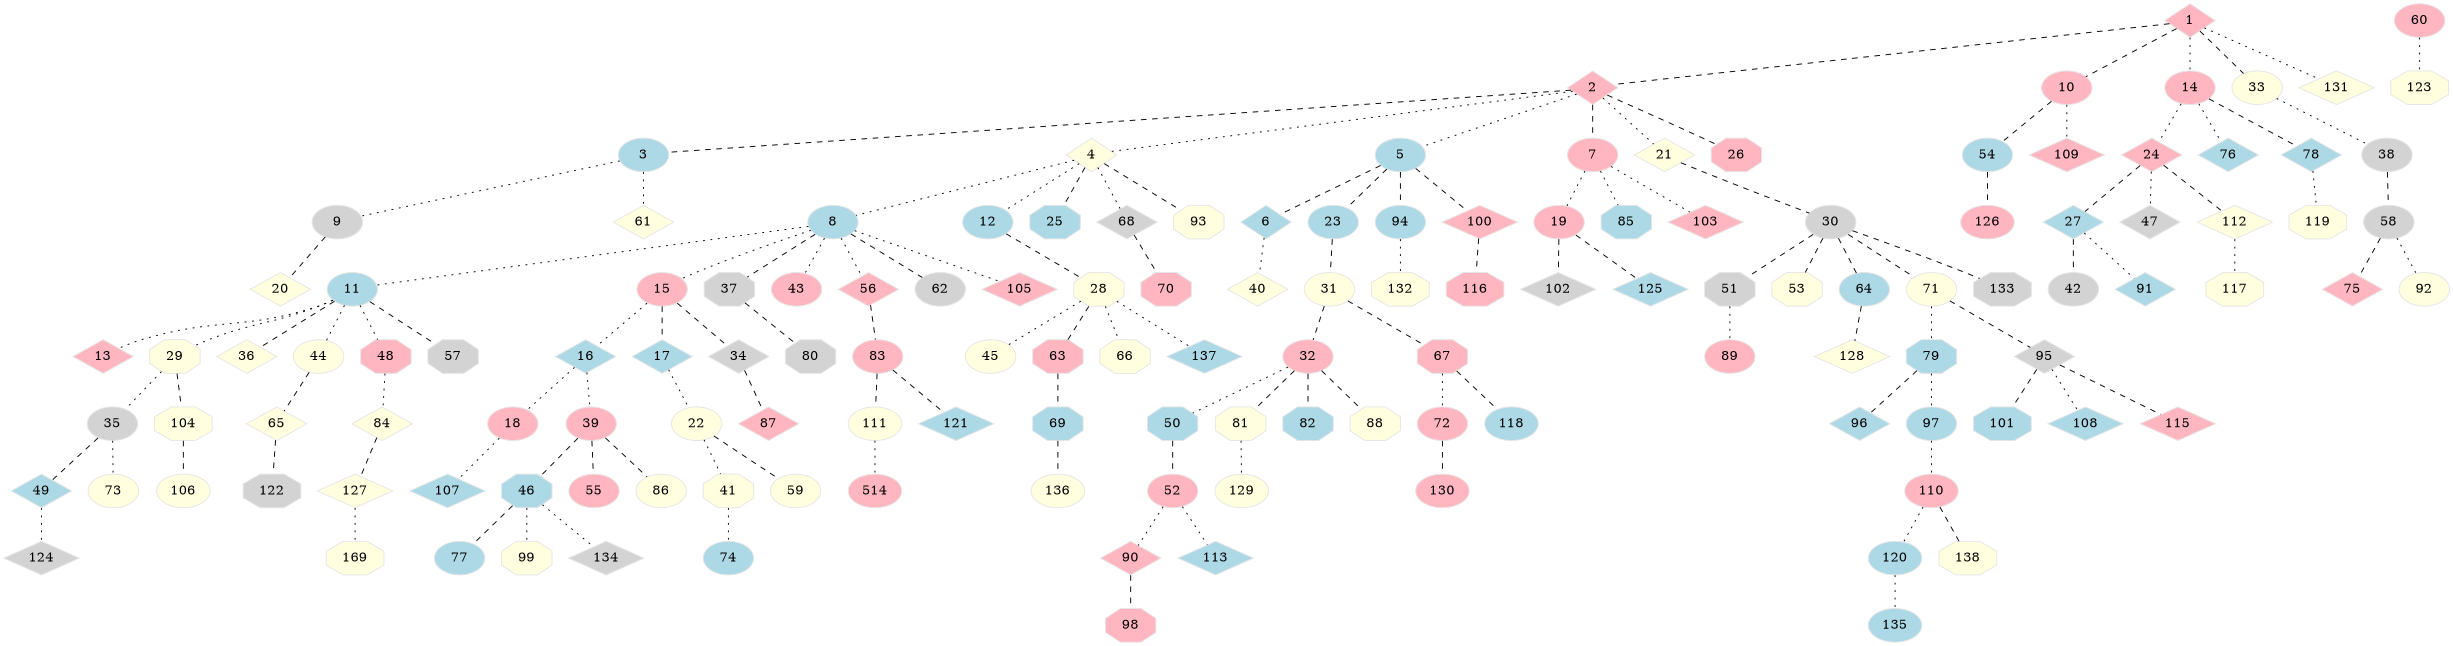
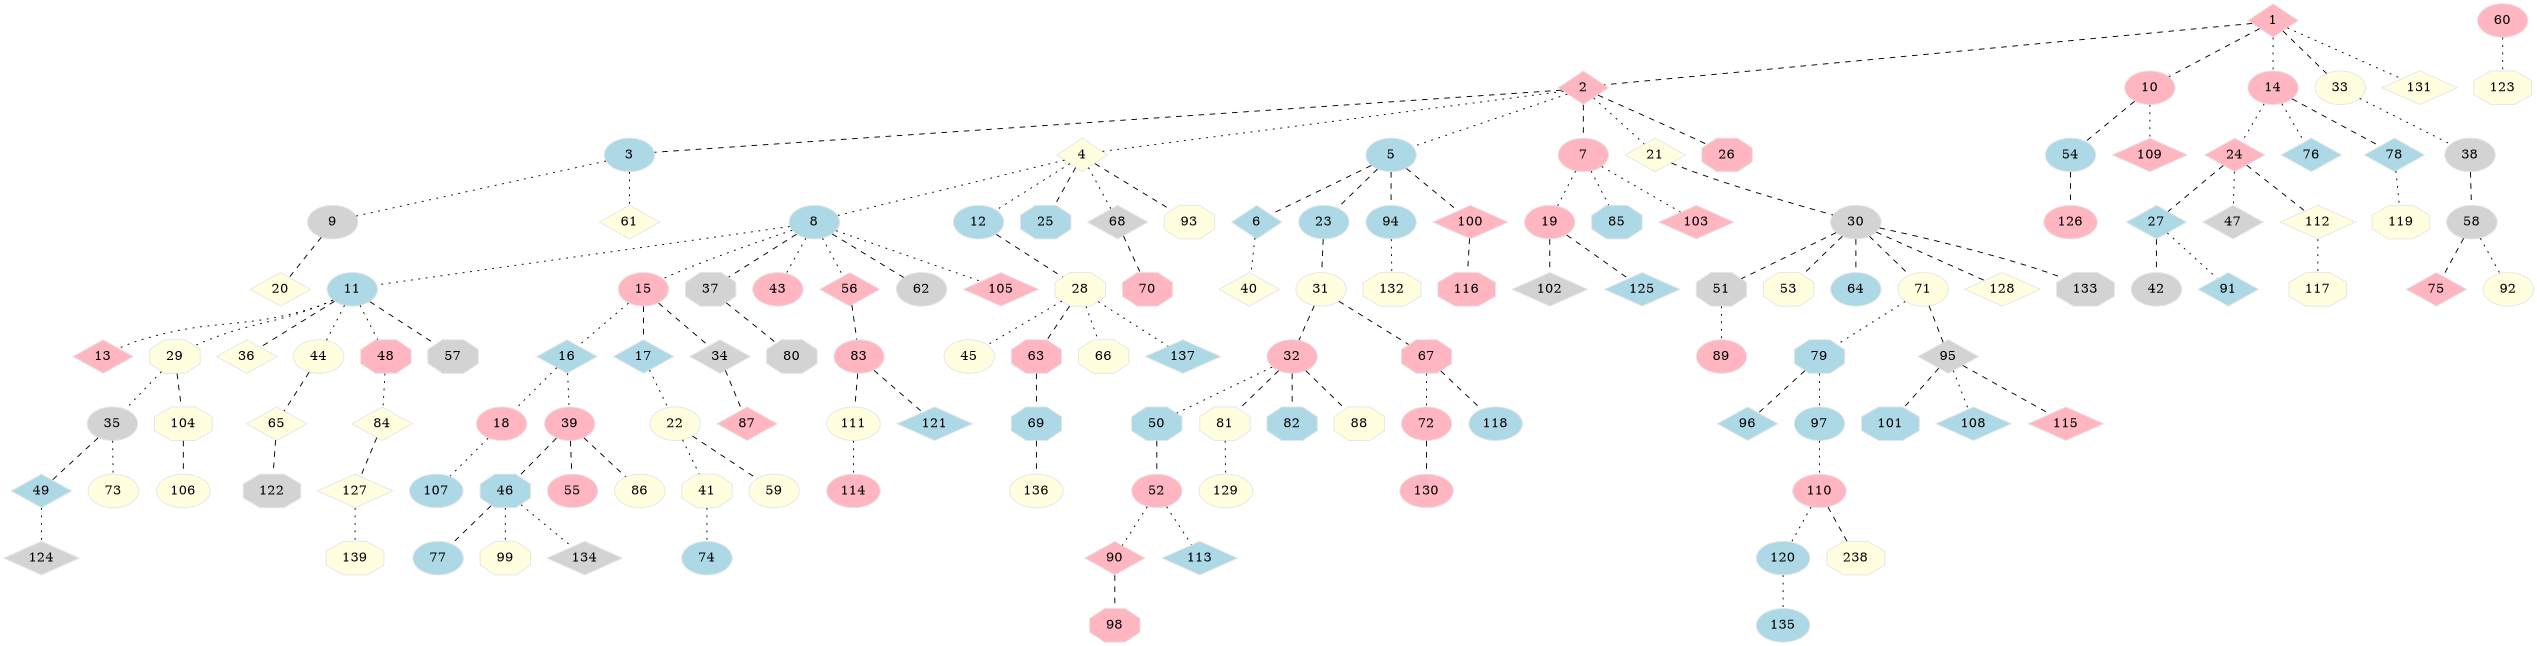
(1858, 323) -> (1930, 256)
(447, 491) -> (436, 491)
(875, 491) -> (853, 491)
(355, 558) -> (355, 558)
(1968, 558) -> (1856, 558)
